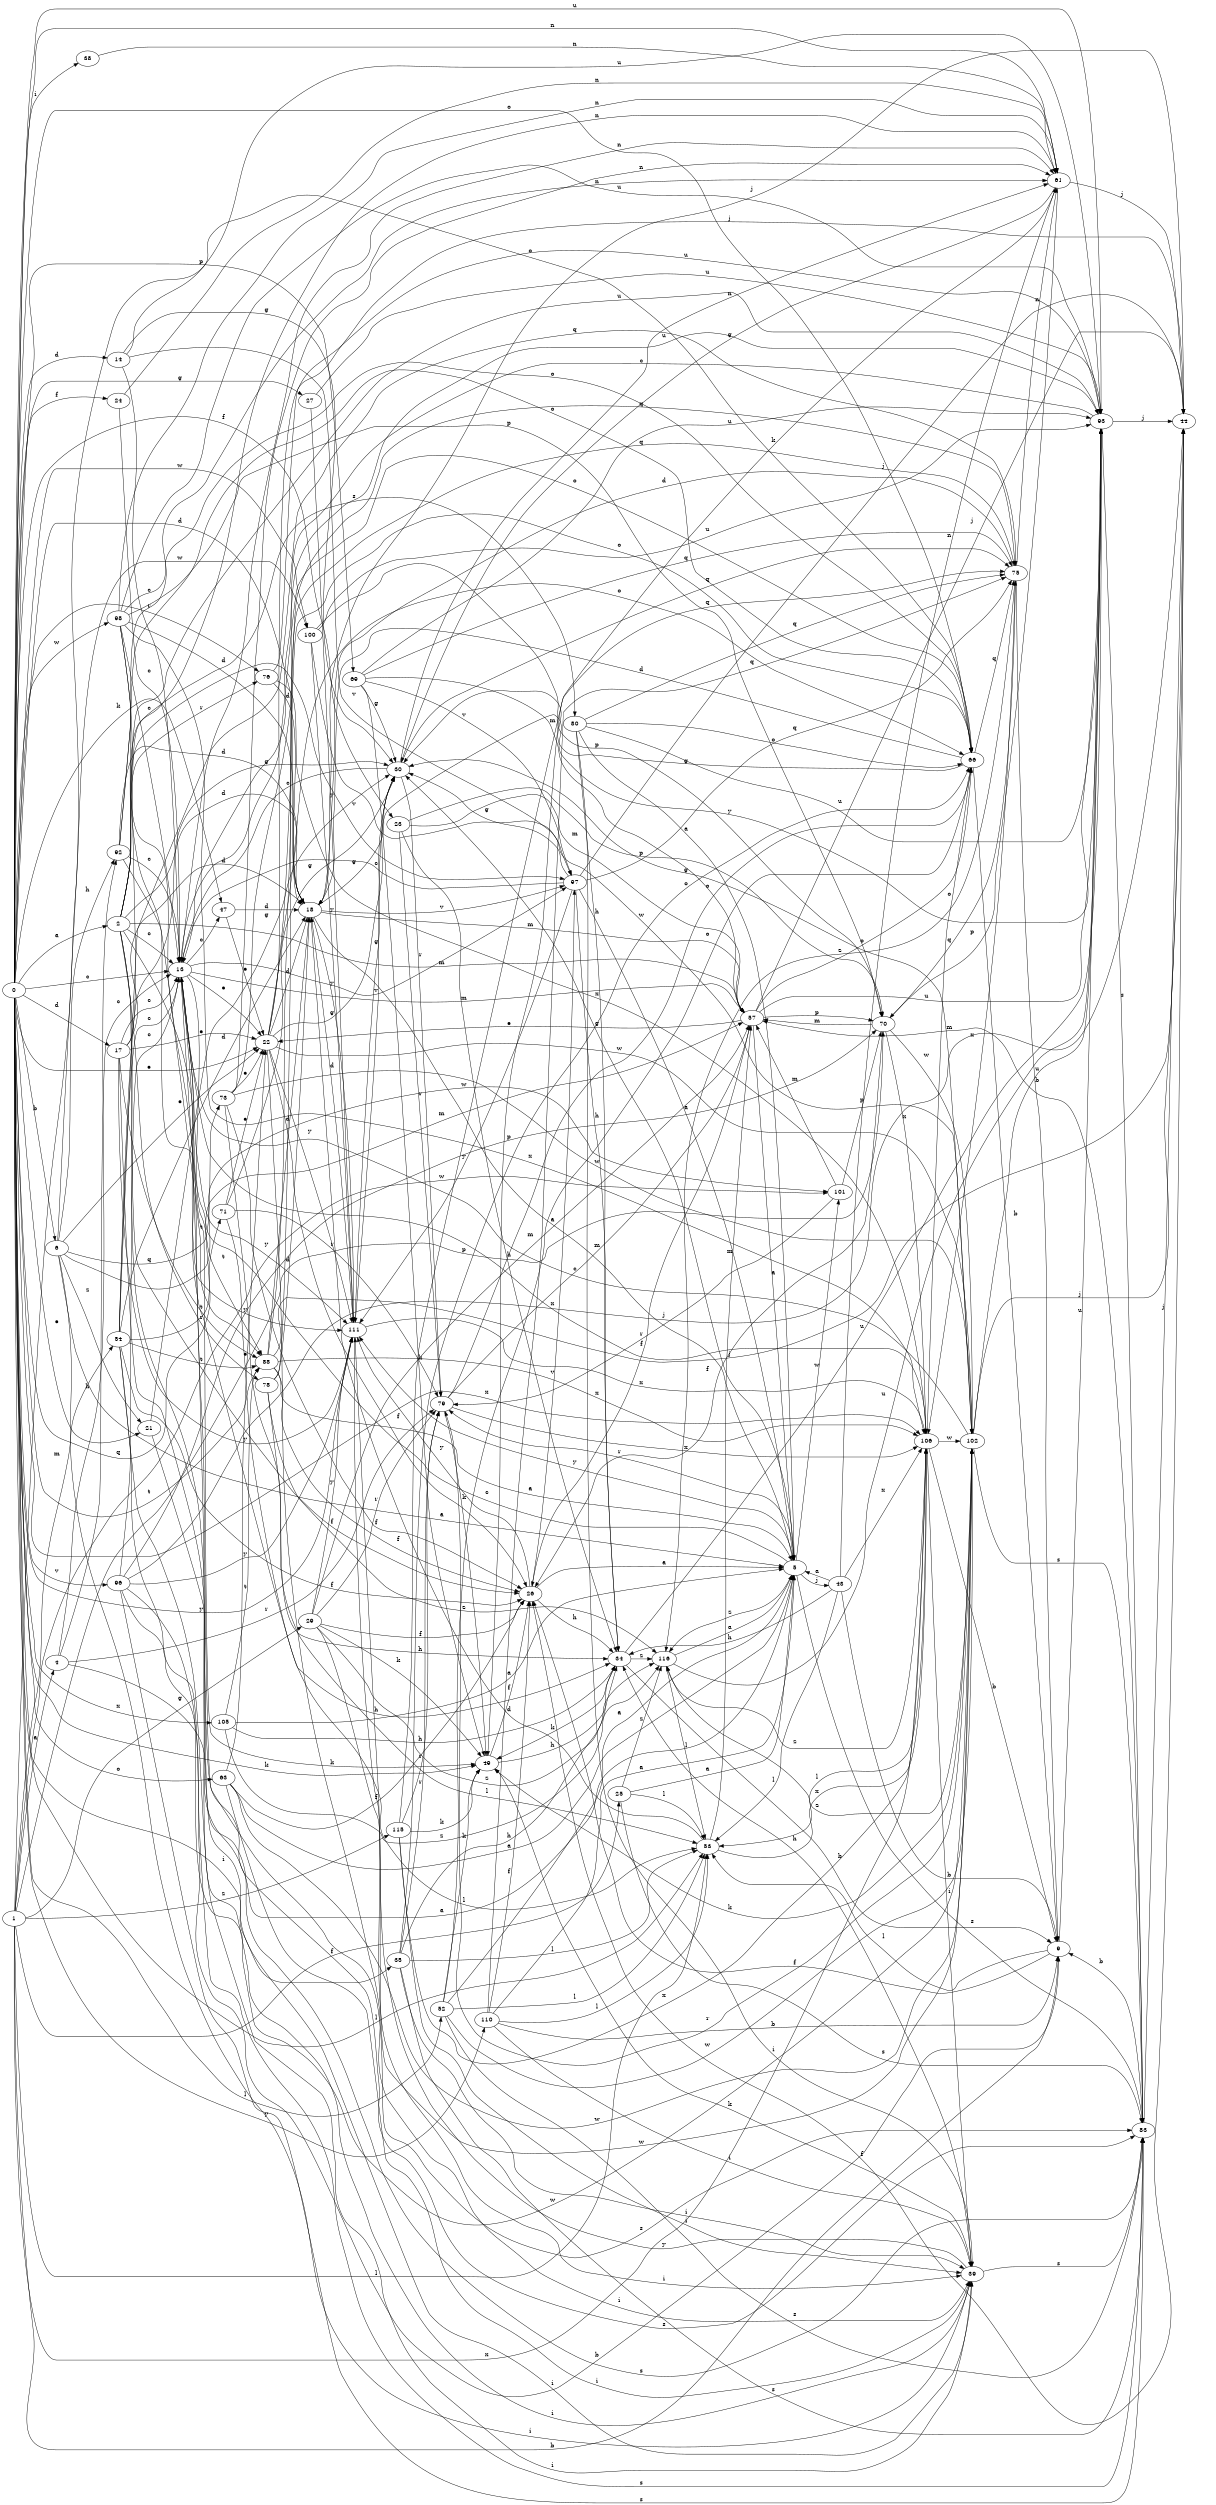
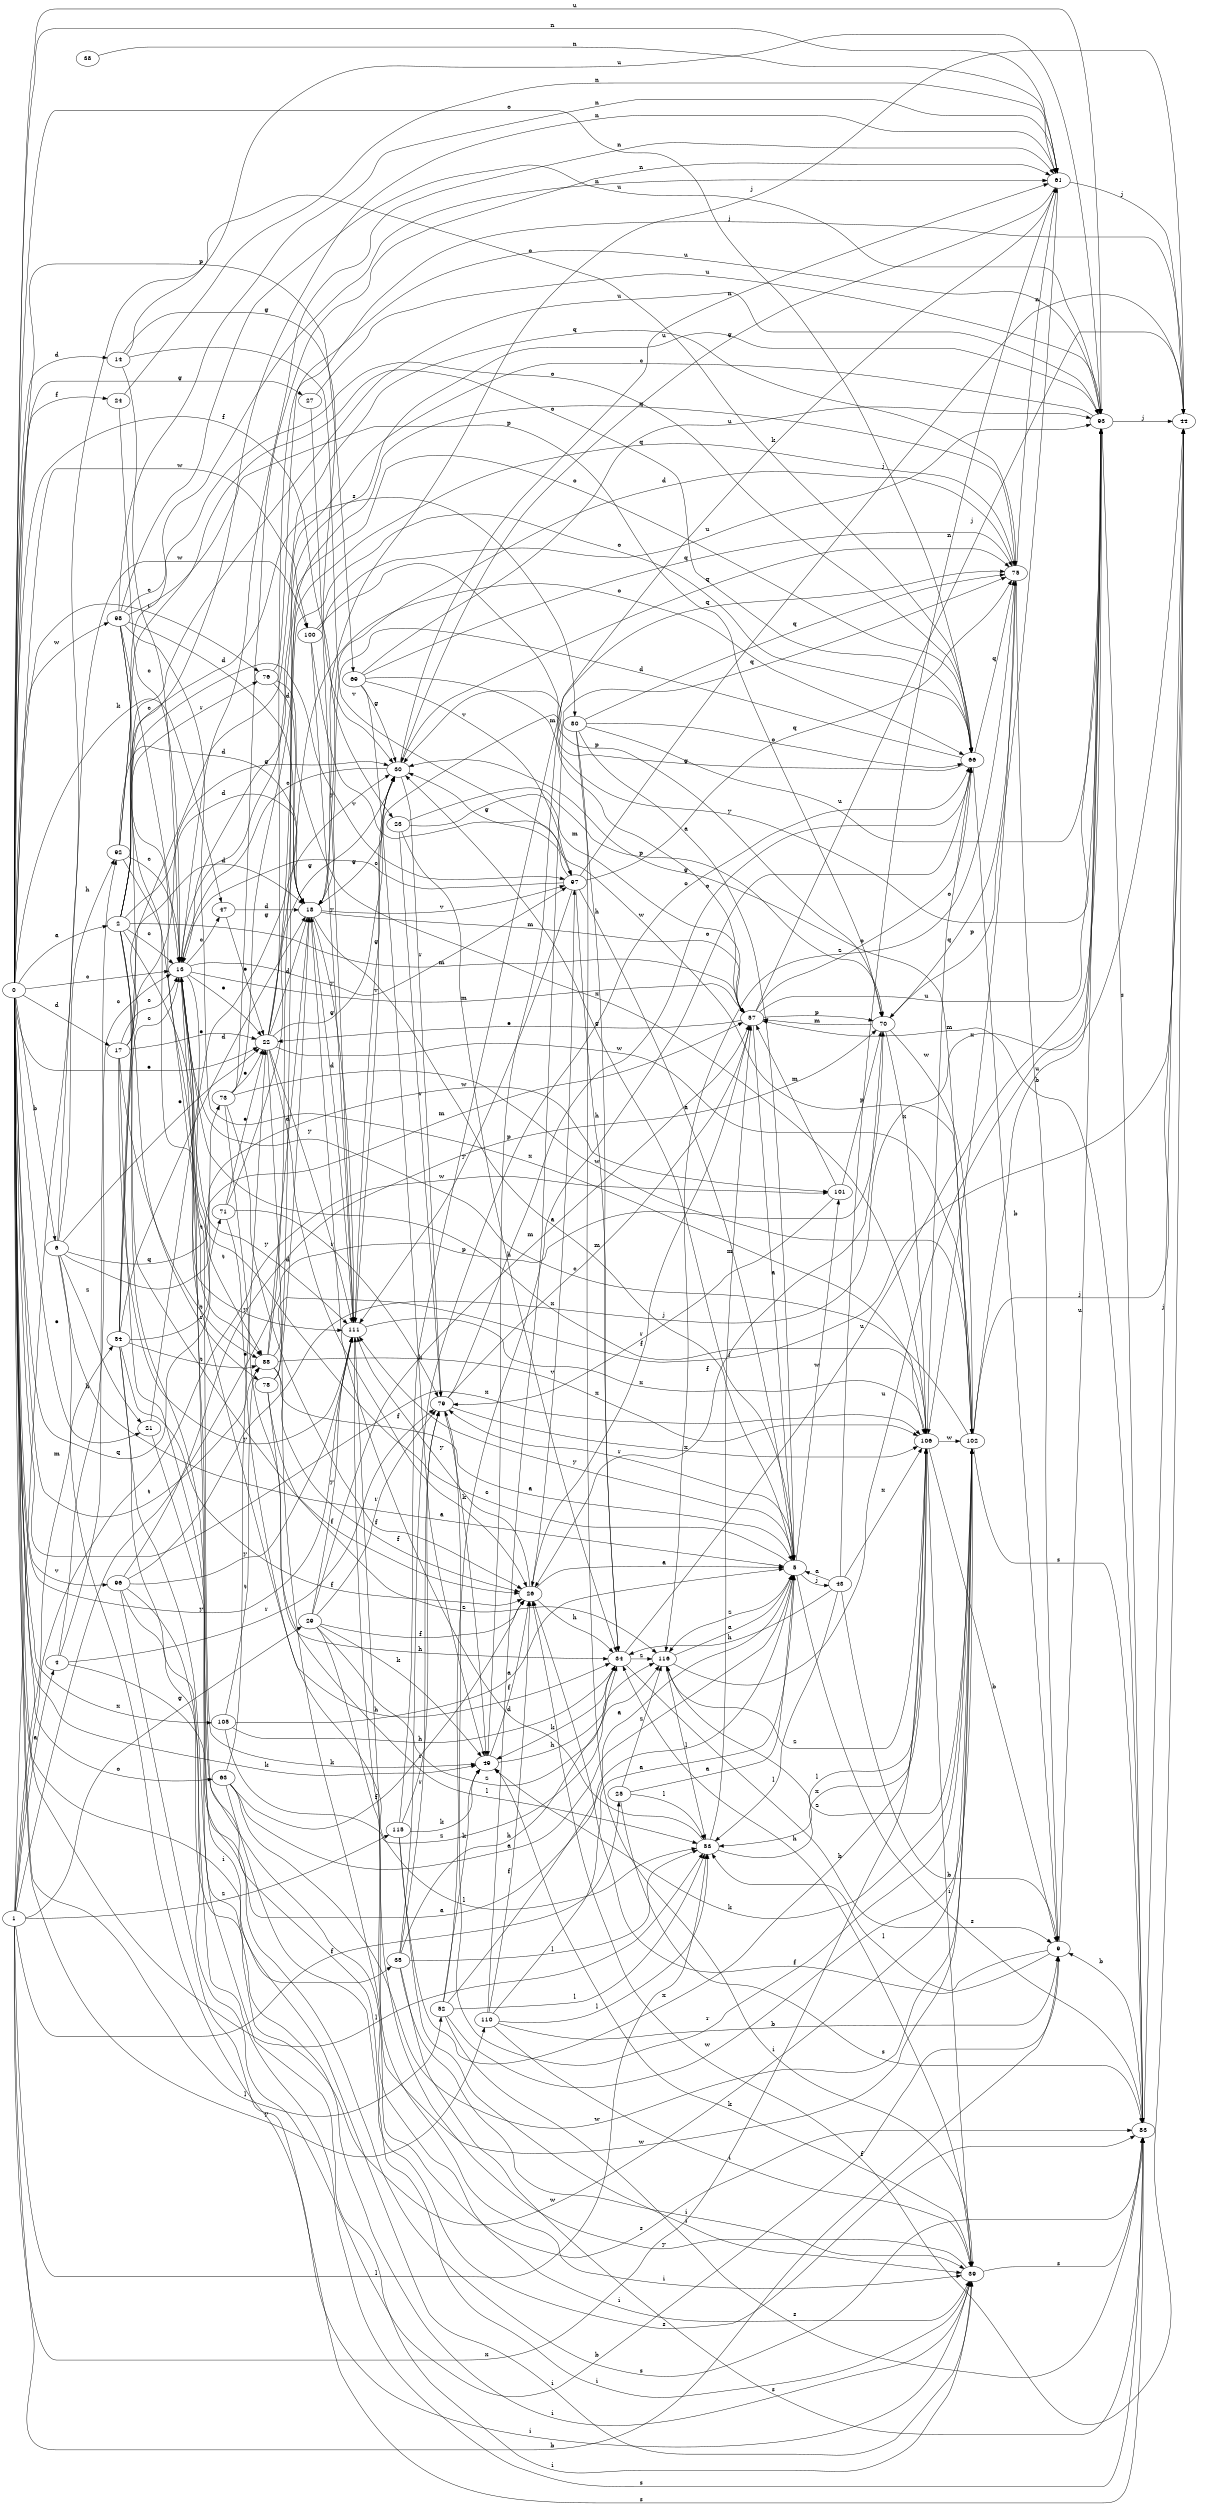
(17, 514) -> none
(98, 523) -> none
(131, 1364) -> none
